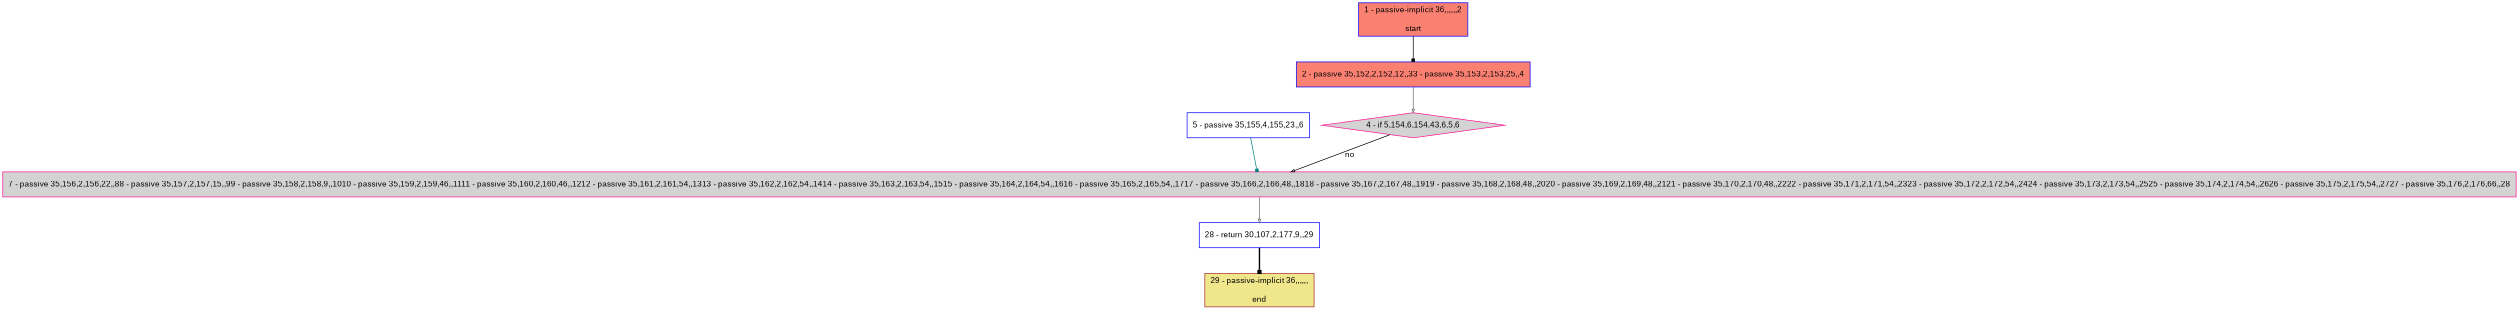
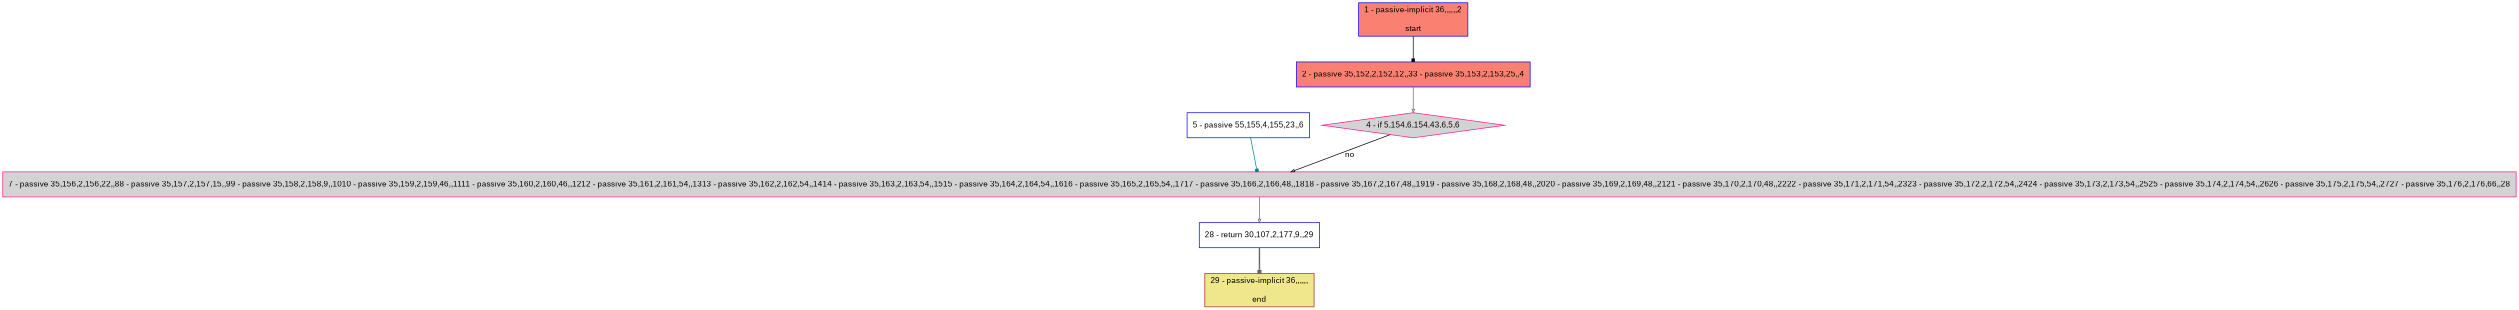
(1248, 125) -> (1248, 125)
(1259, 259) -> (1259, 259)
